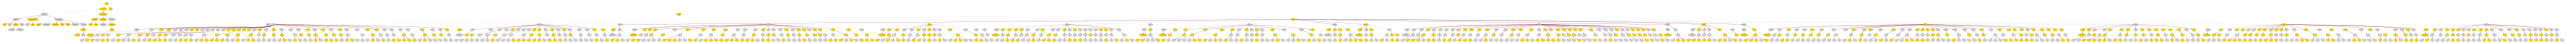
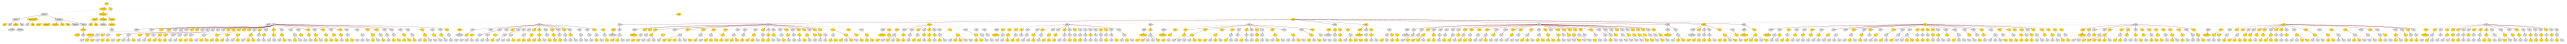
(112, 19) -> (112, 19)
(46, 25) -> (46, 25)
(112, 30) -> (112, 30)
